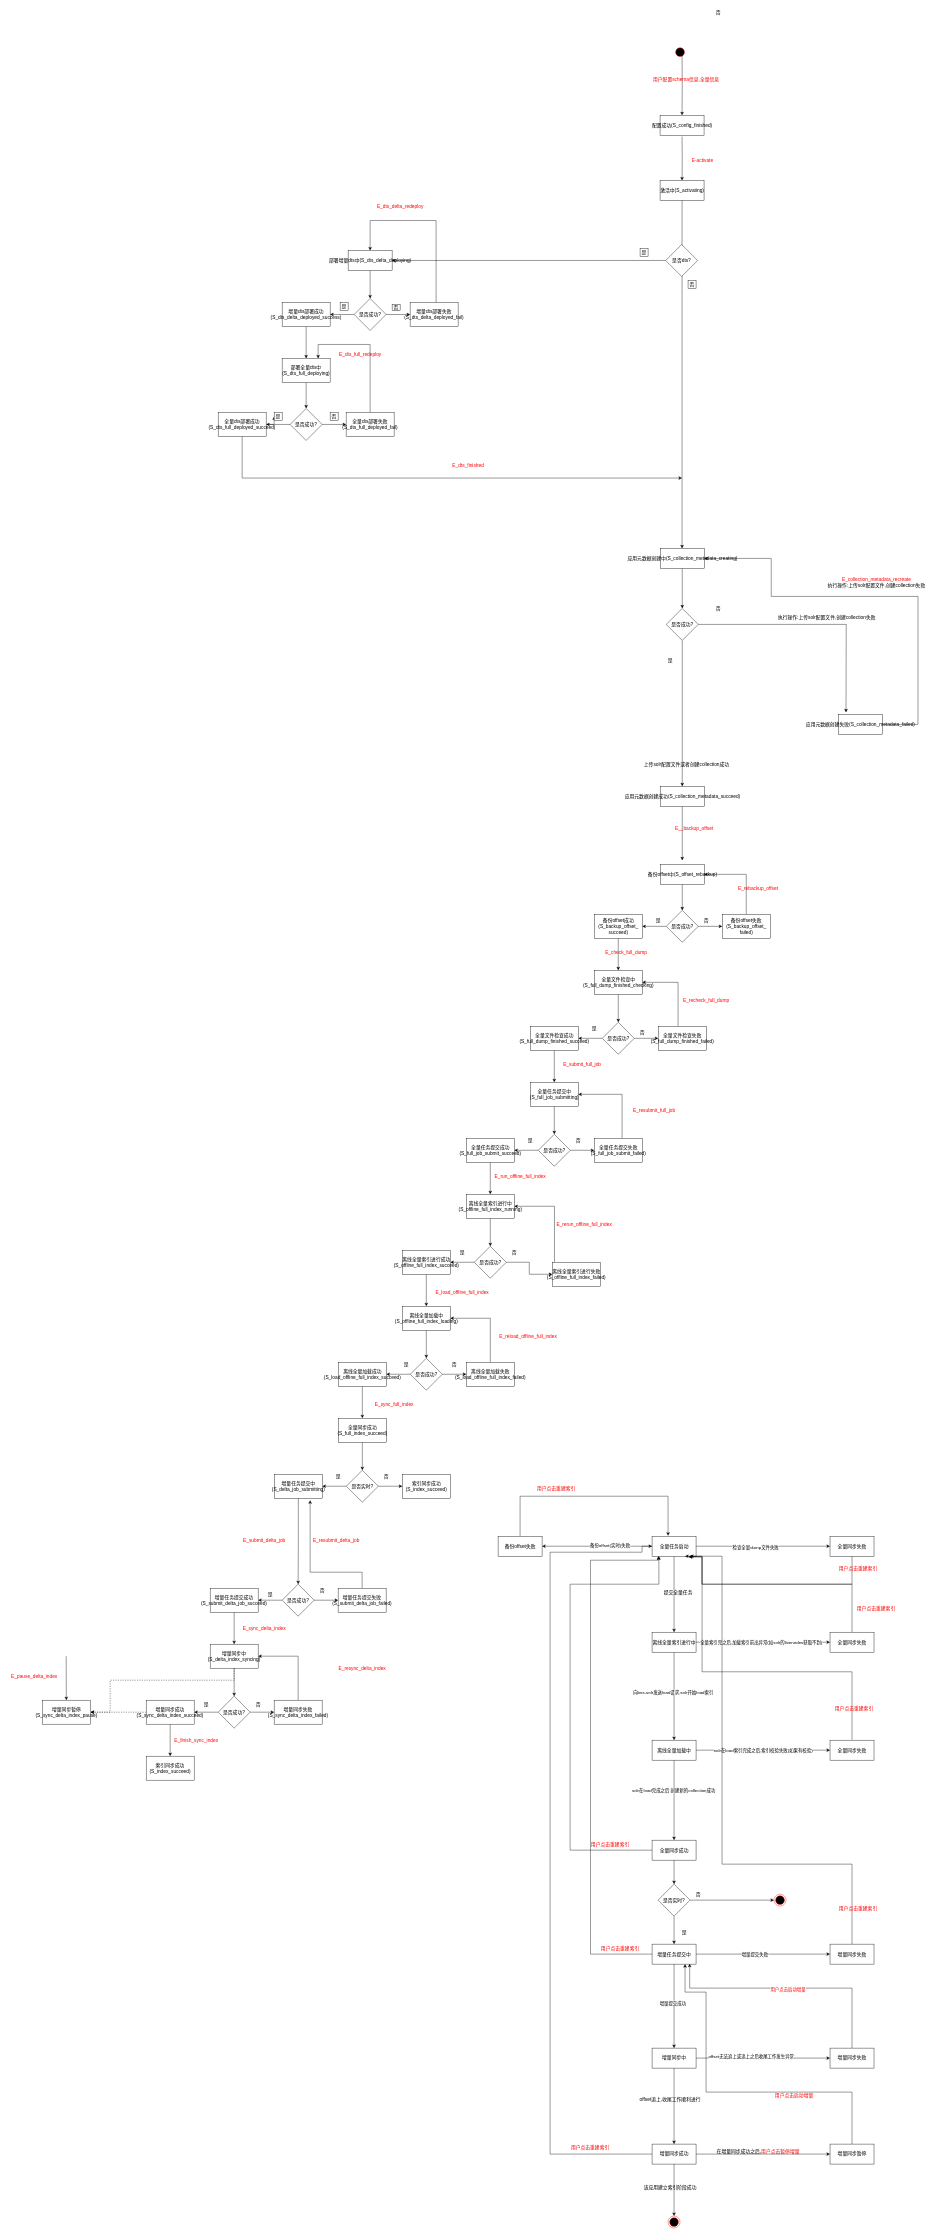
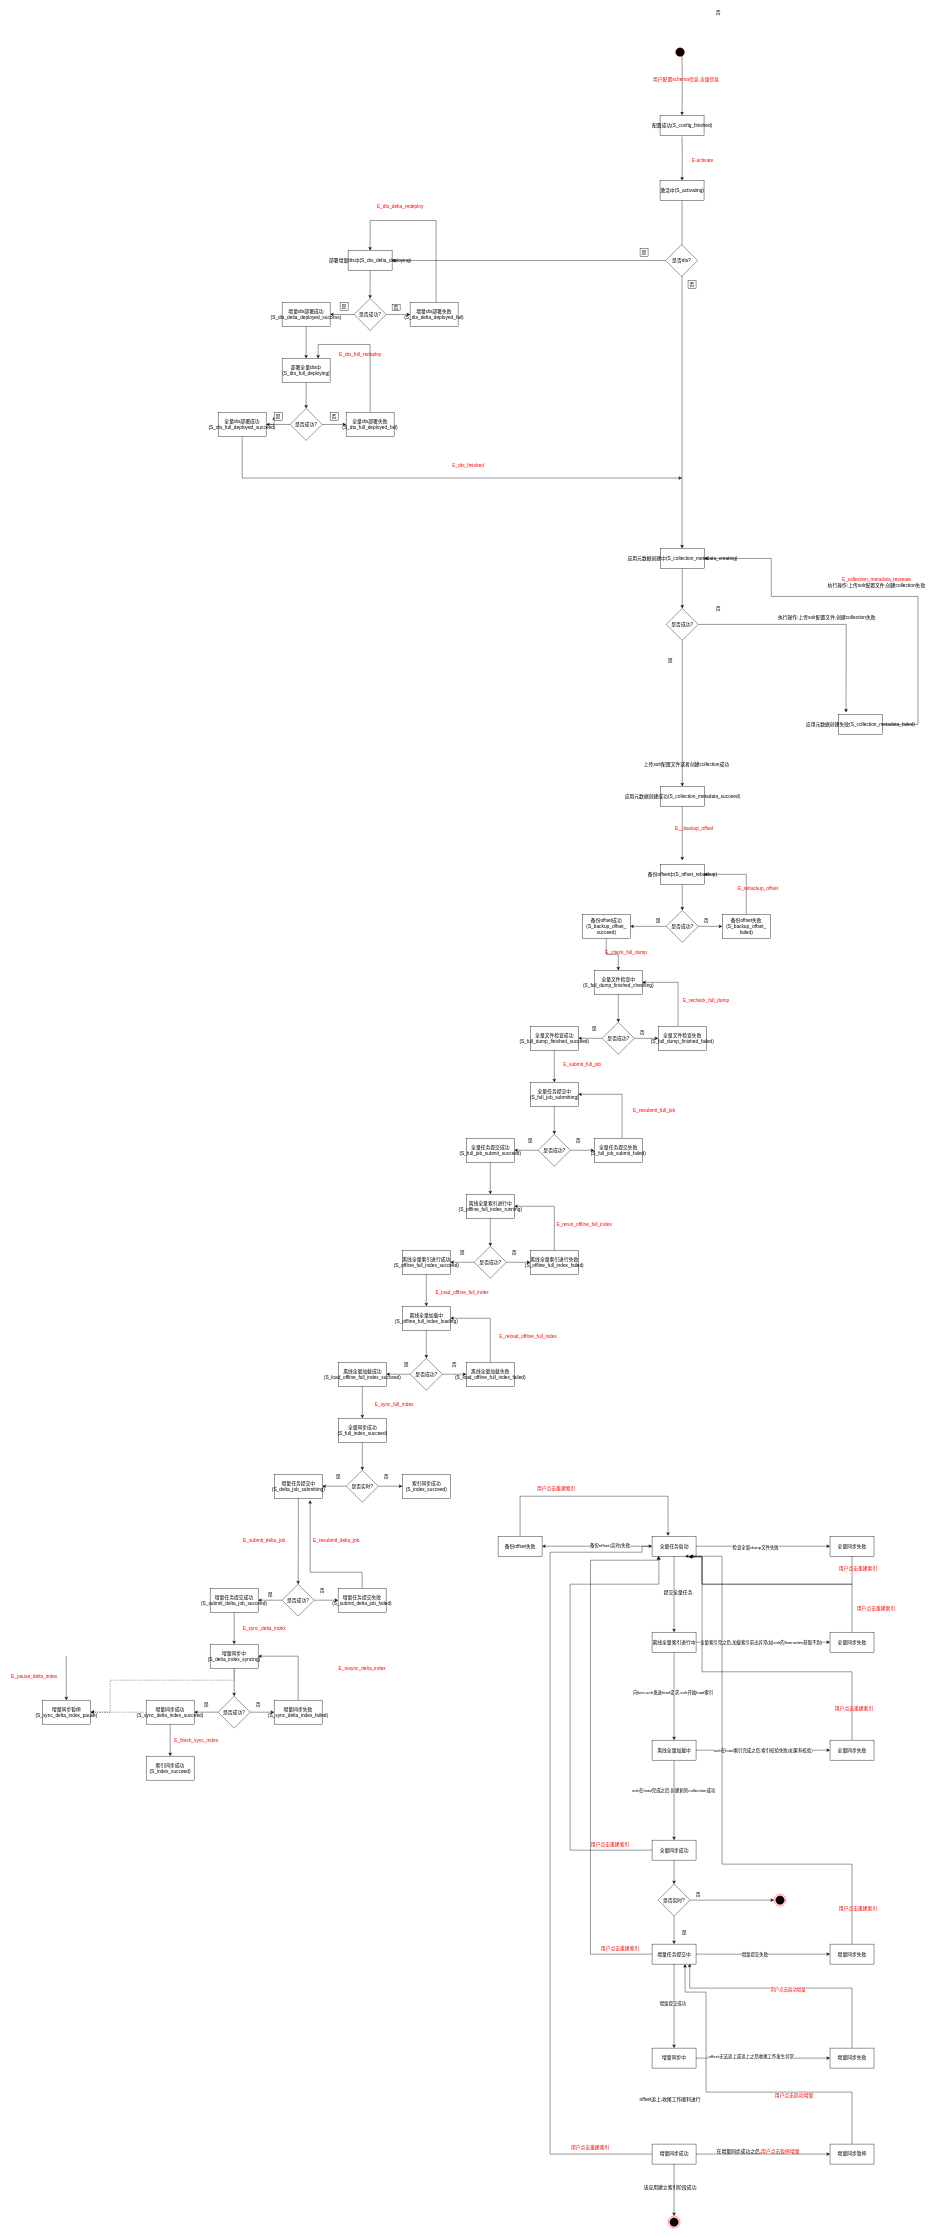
(618, 926) -> (606, 926)
(520, 1176) -> none
(576, 1274) -> (554, 1262)
(674, 2140) -> none
